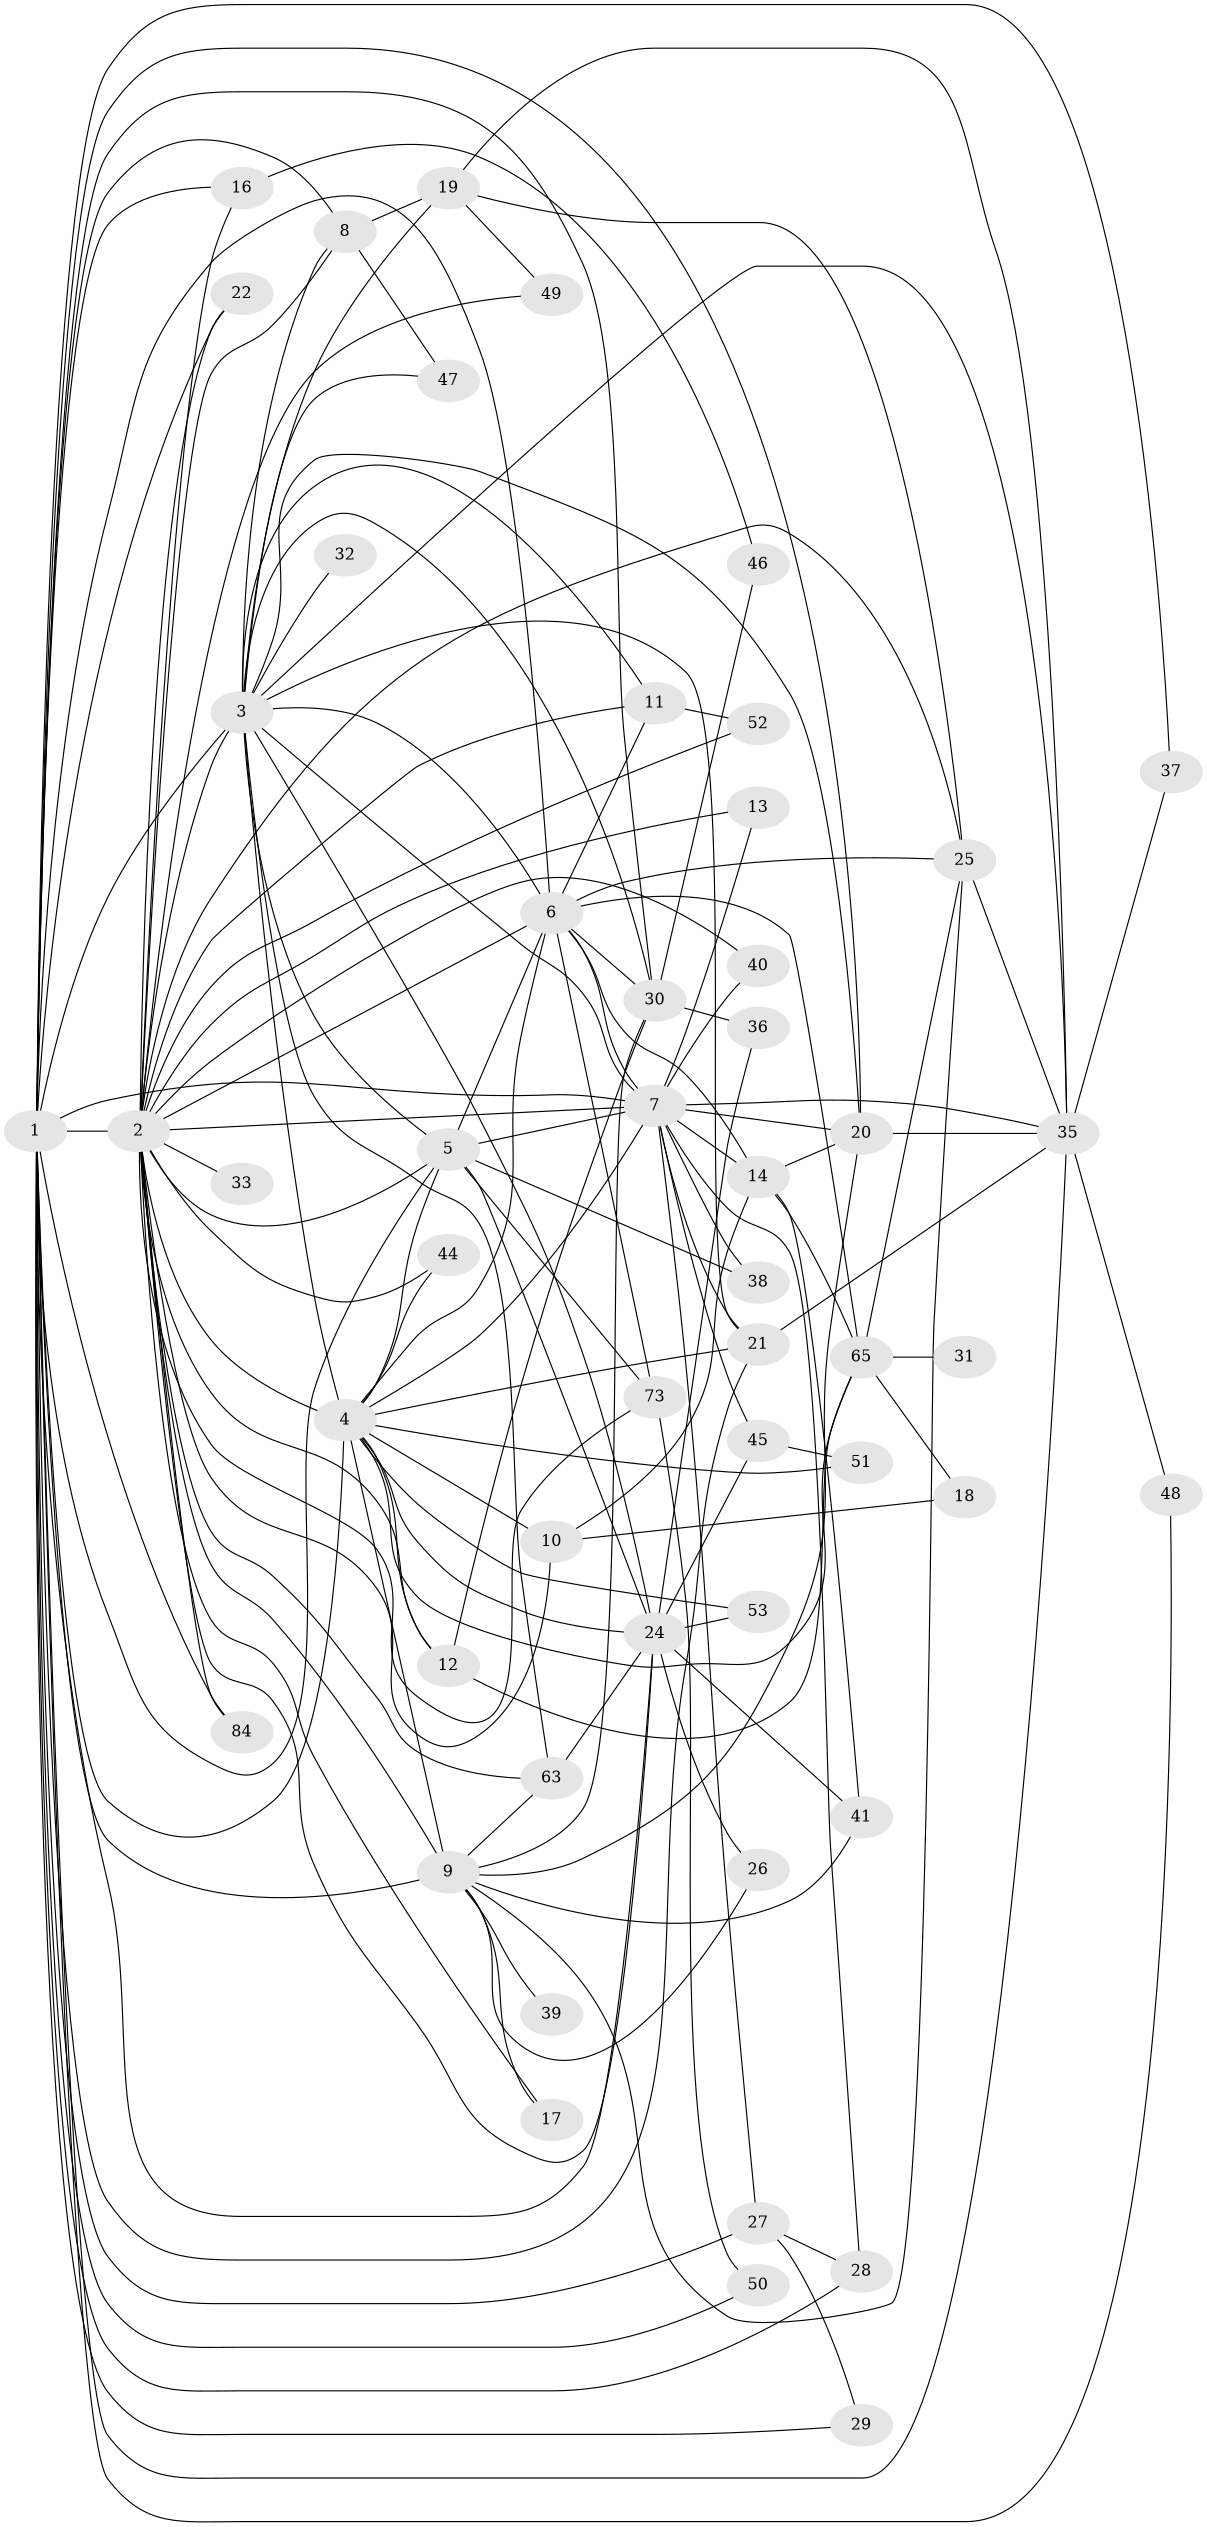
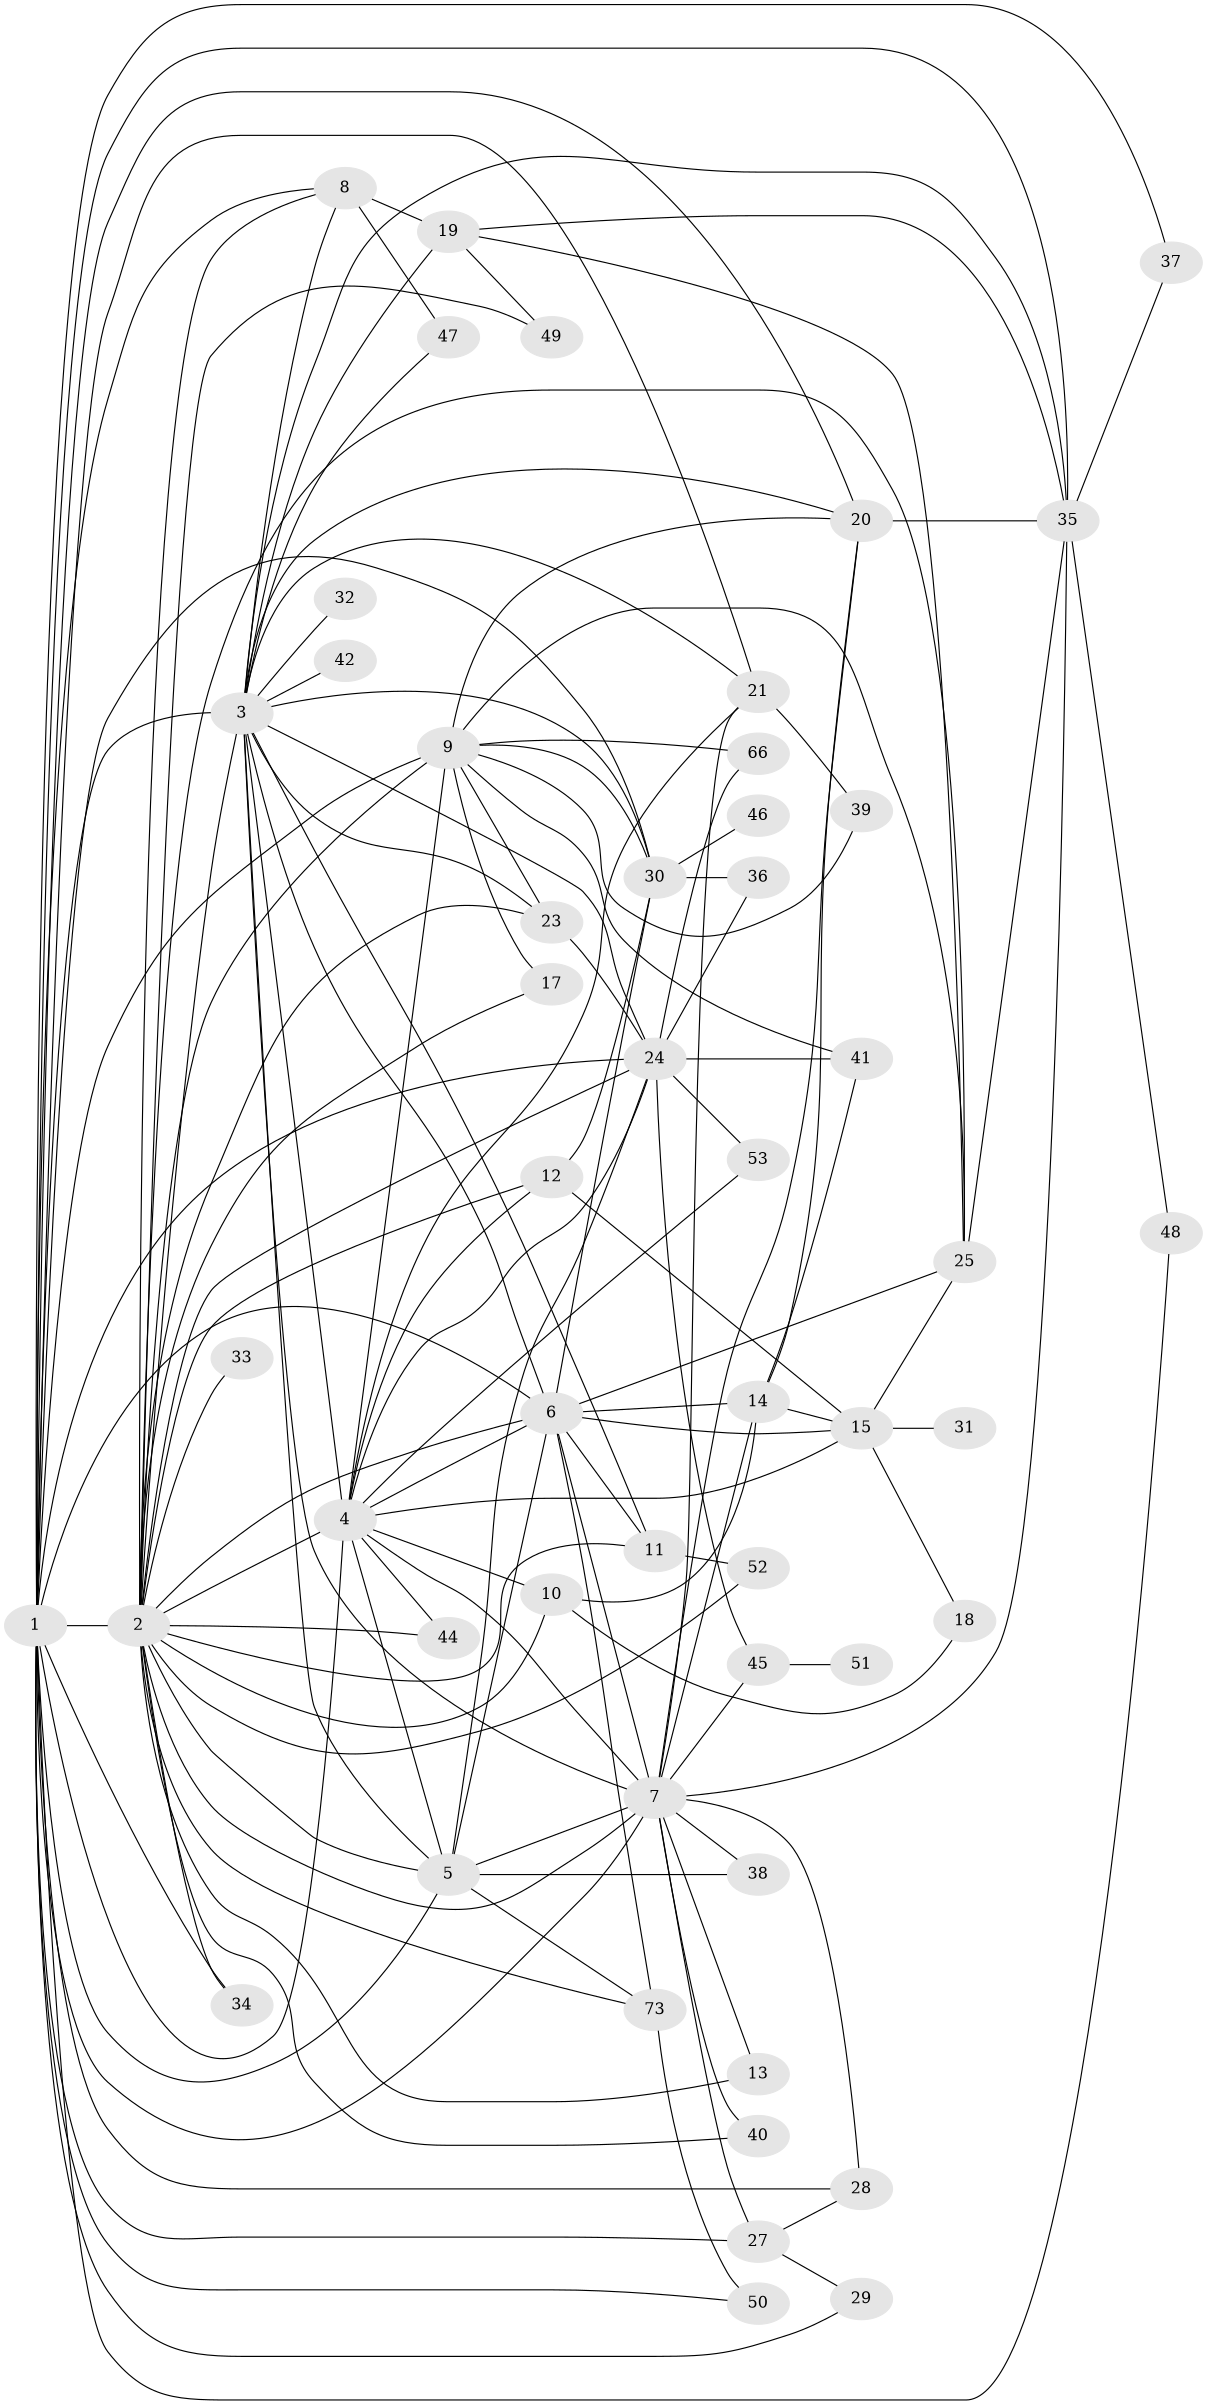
(242, 188) -> none
(242, 294) -> none
none -> (345, 661)
(913, 1239) -> (812, 750)
(862, 1357) -> (862, 1428)
(602, 1460) -> none
(242, 1732) -> (242, 2005)
(552, 1778) -> (552, 922)
(758, 1870) -> (758, 754)
